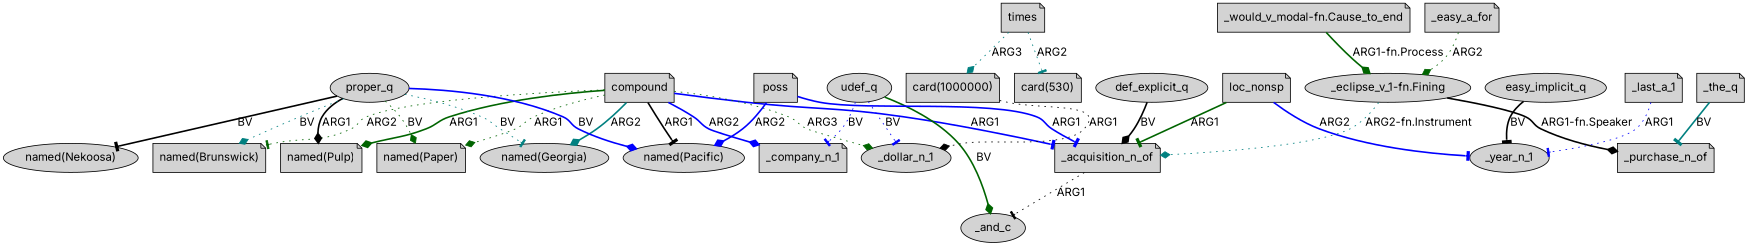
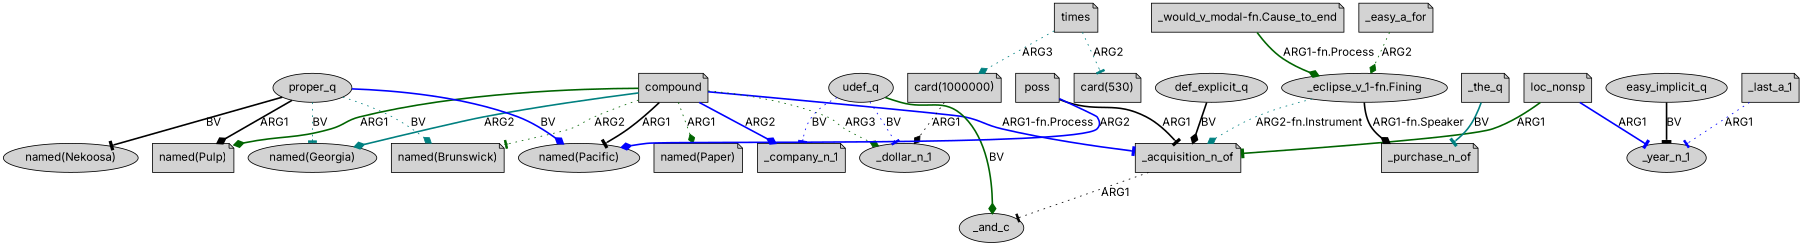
(940, 107) -> (1121, 109)
(400, 117) -> none
(985, 123) -> (1048, 123)
(1335, 123) -> (1633, 123)
